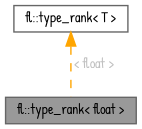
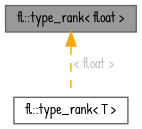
(71, 72) -> (71, 72)
